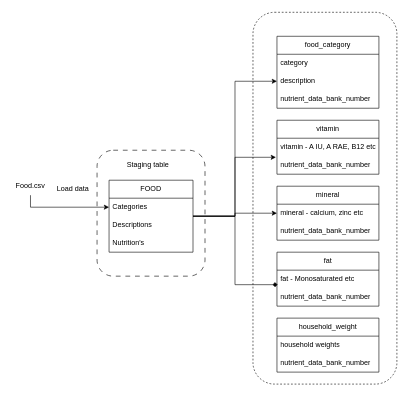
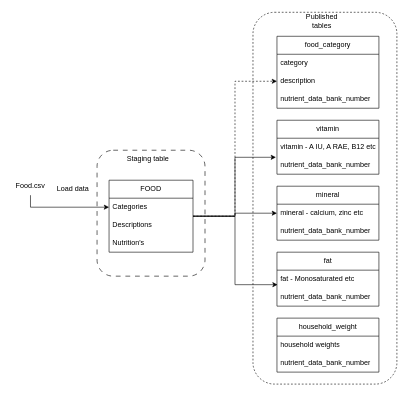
none -> (322, 21)
(235, 99) -> (235, 99)
(148, 165) -> (148, 159)
(271, 285) -> (272, 285)
